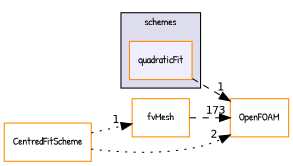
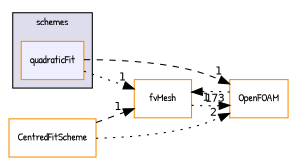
none -> (104, 78)
none -> (216, 92)
(205, 118) -> (205, 106)
(106, 130) -> (110, 117)
